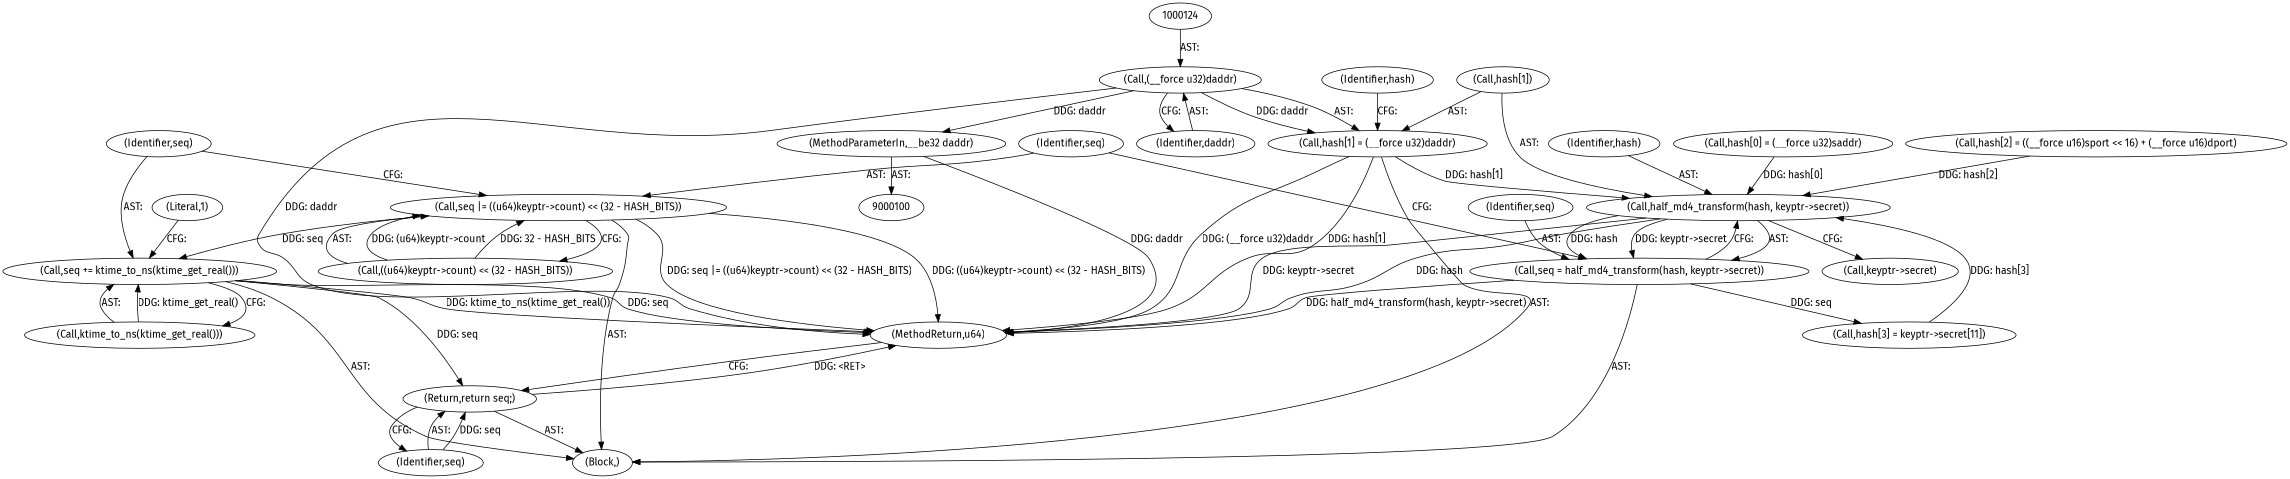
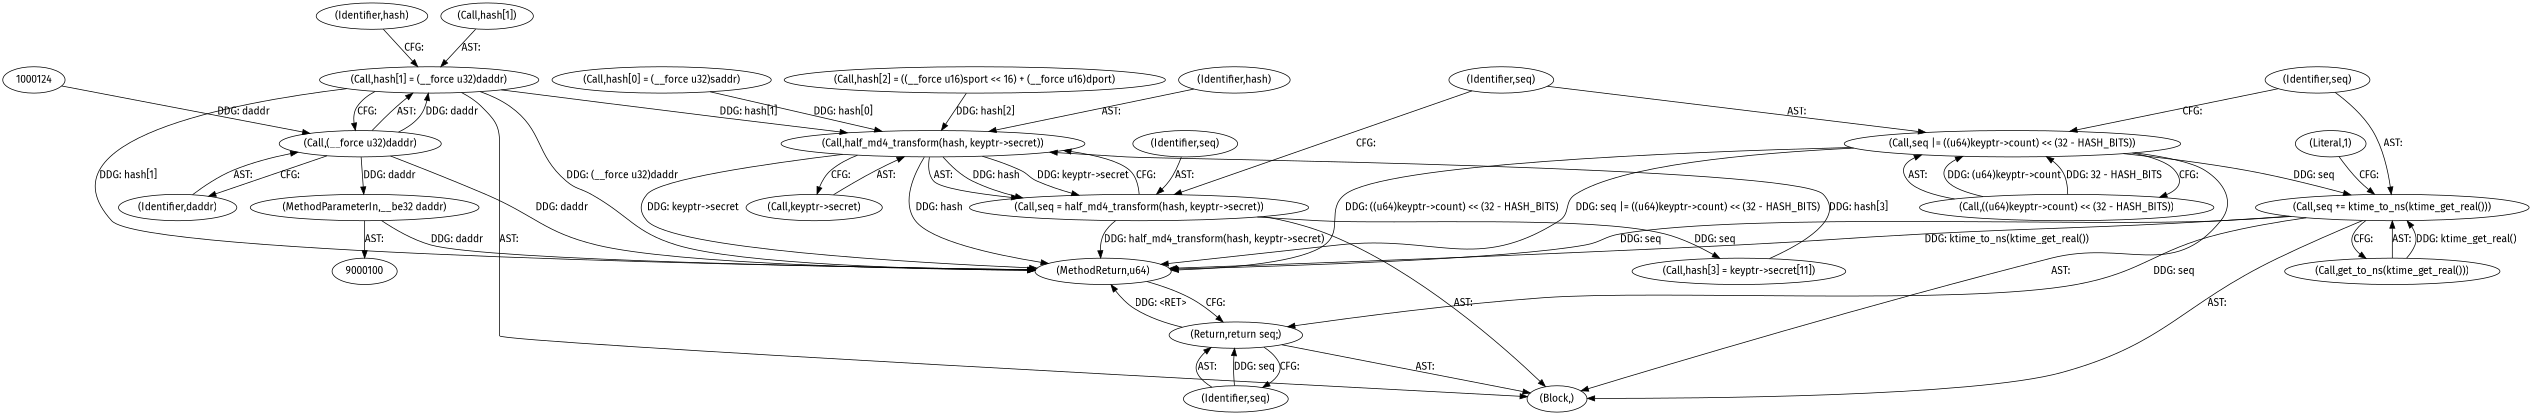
(1191, 48) -> (244, 112)
none -> (359, 104)
(1548, 173) -> (865, 176)
(140, 335) -> (2392, 271)
